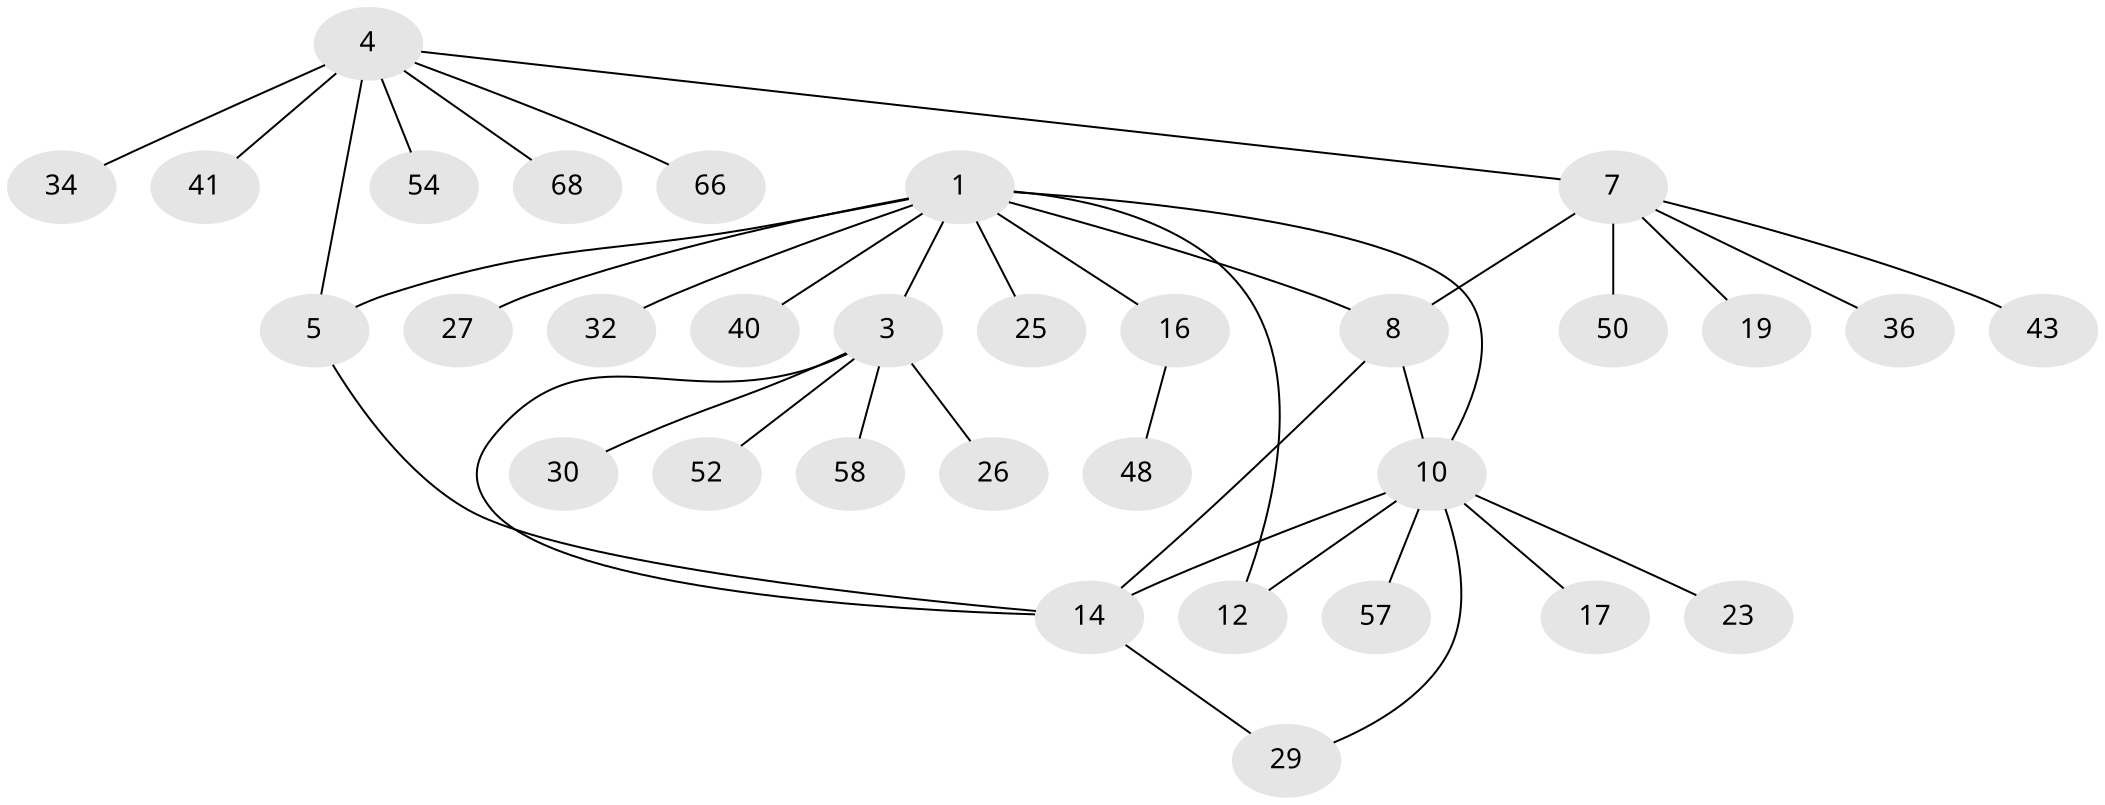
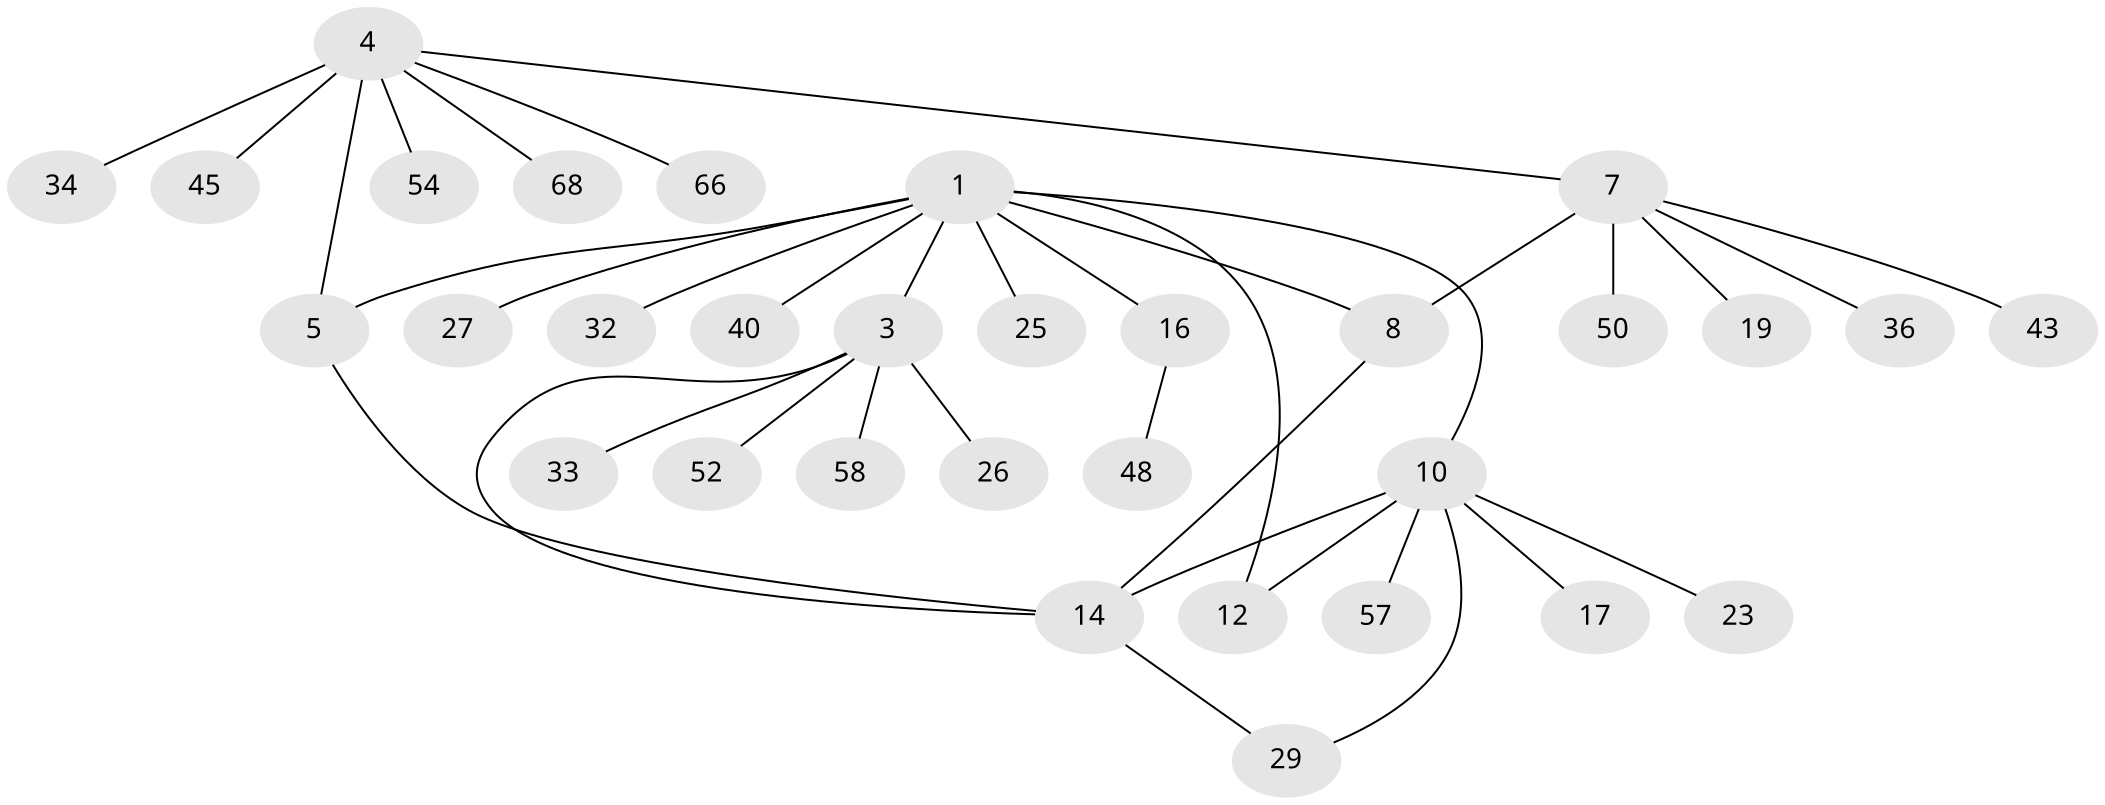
(205, 187) -> (205, 187)
(1413, 402) -> none
(564, 474) -> (564, 474)
